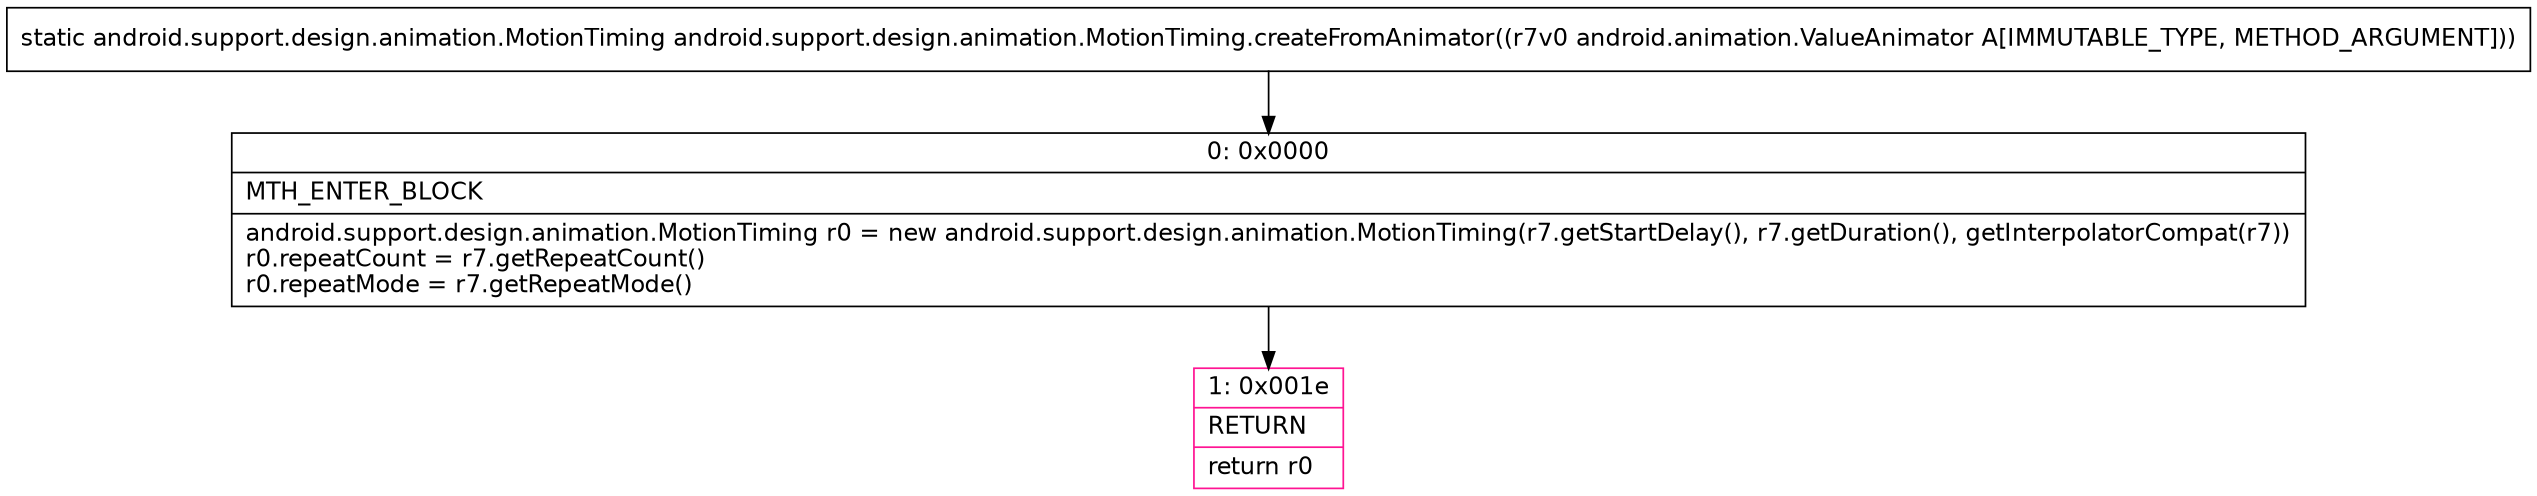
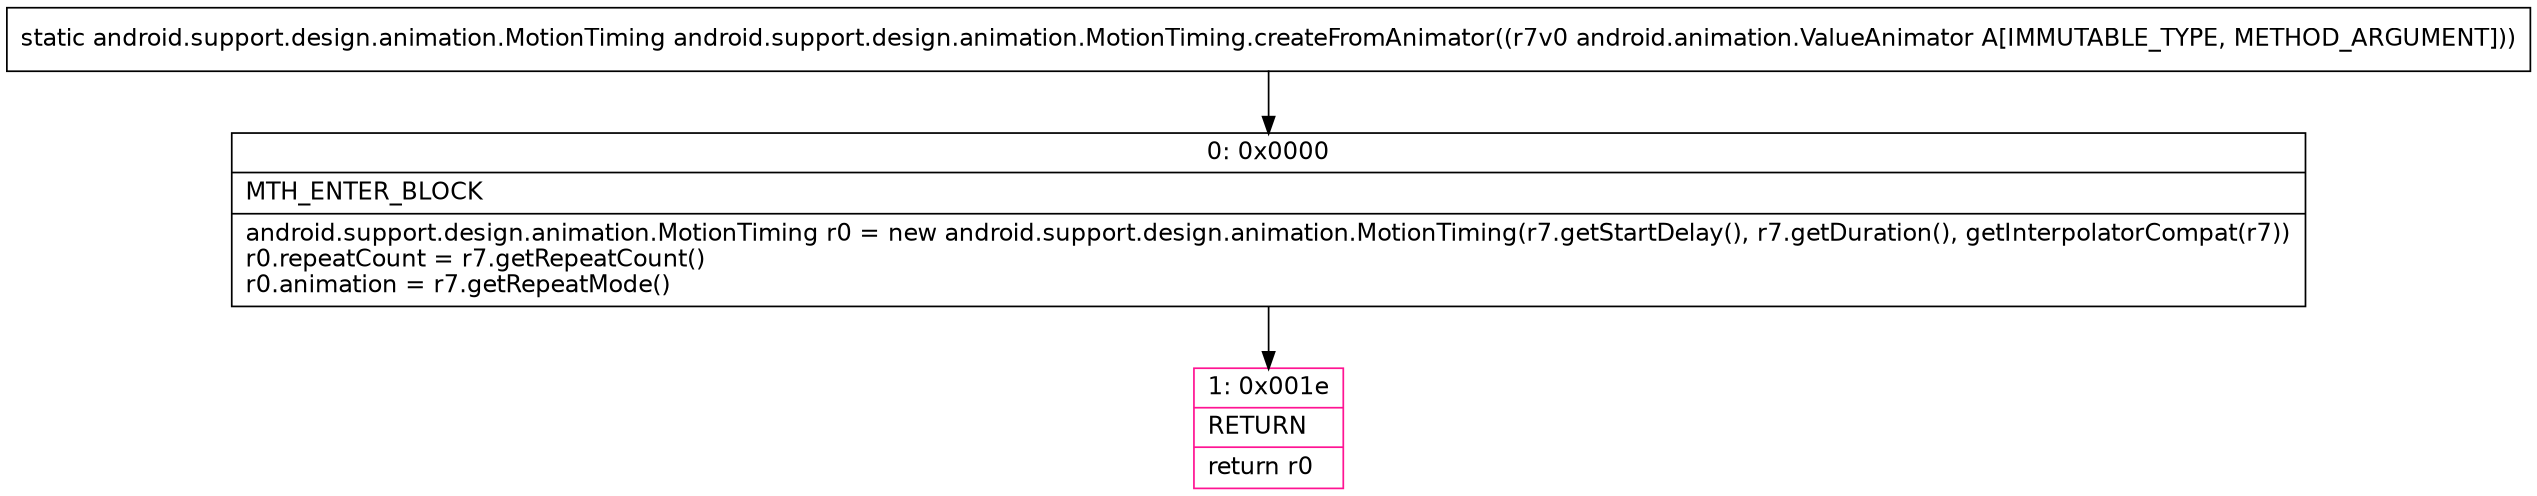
(470, 285) -> (458, 285)
